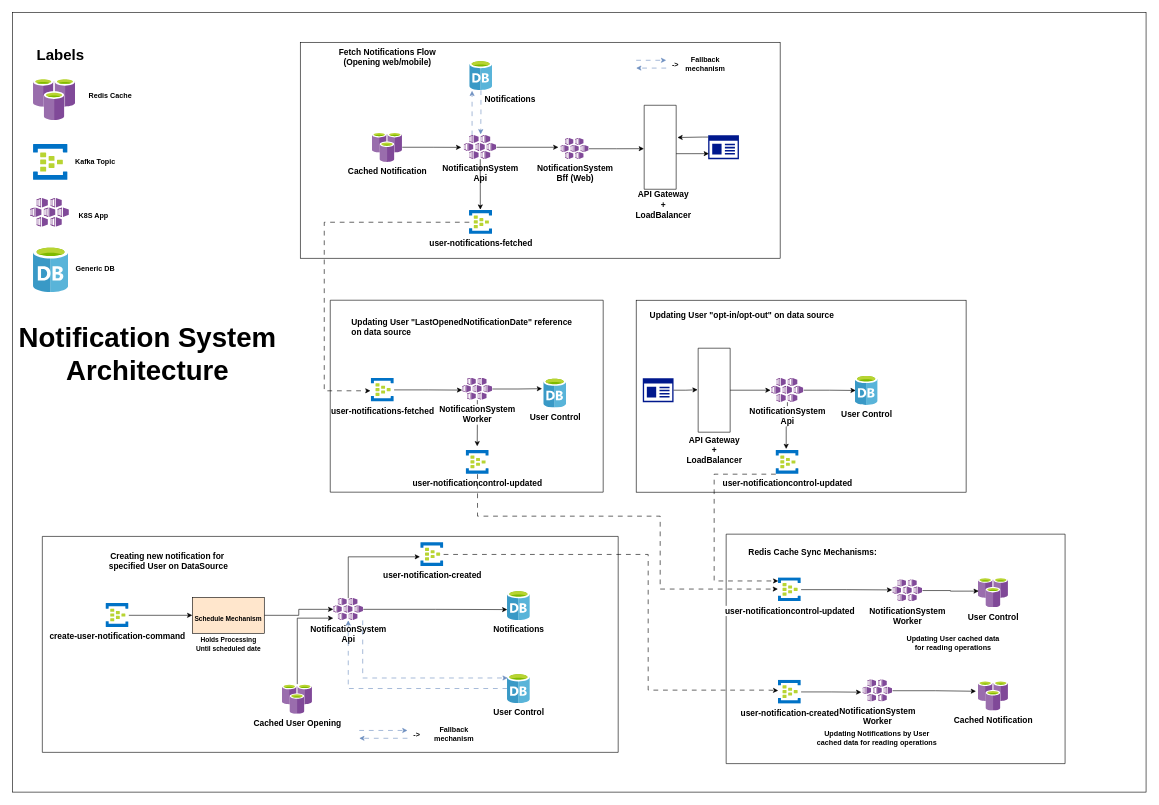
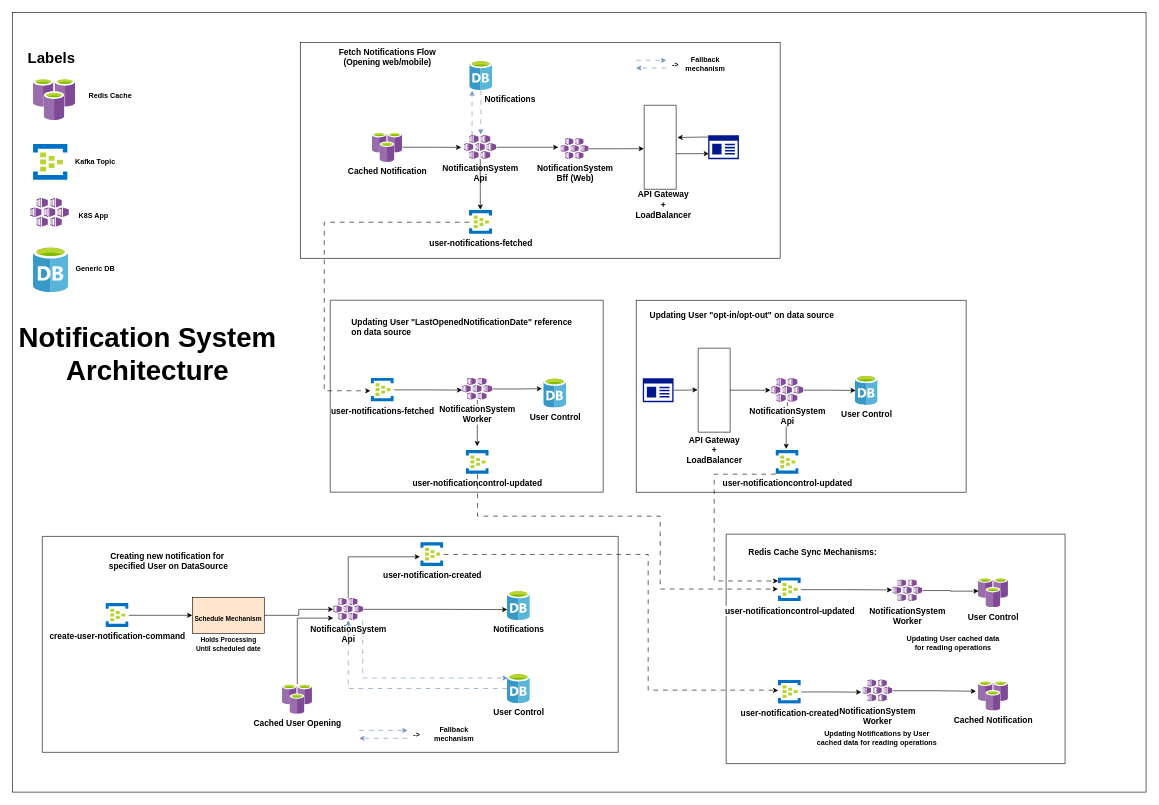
(60, 54) -> (51, 57)
